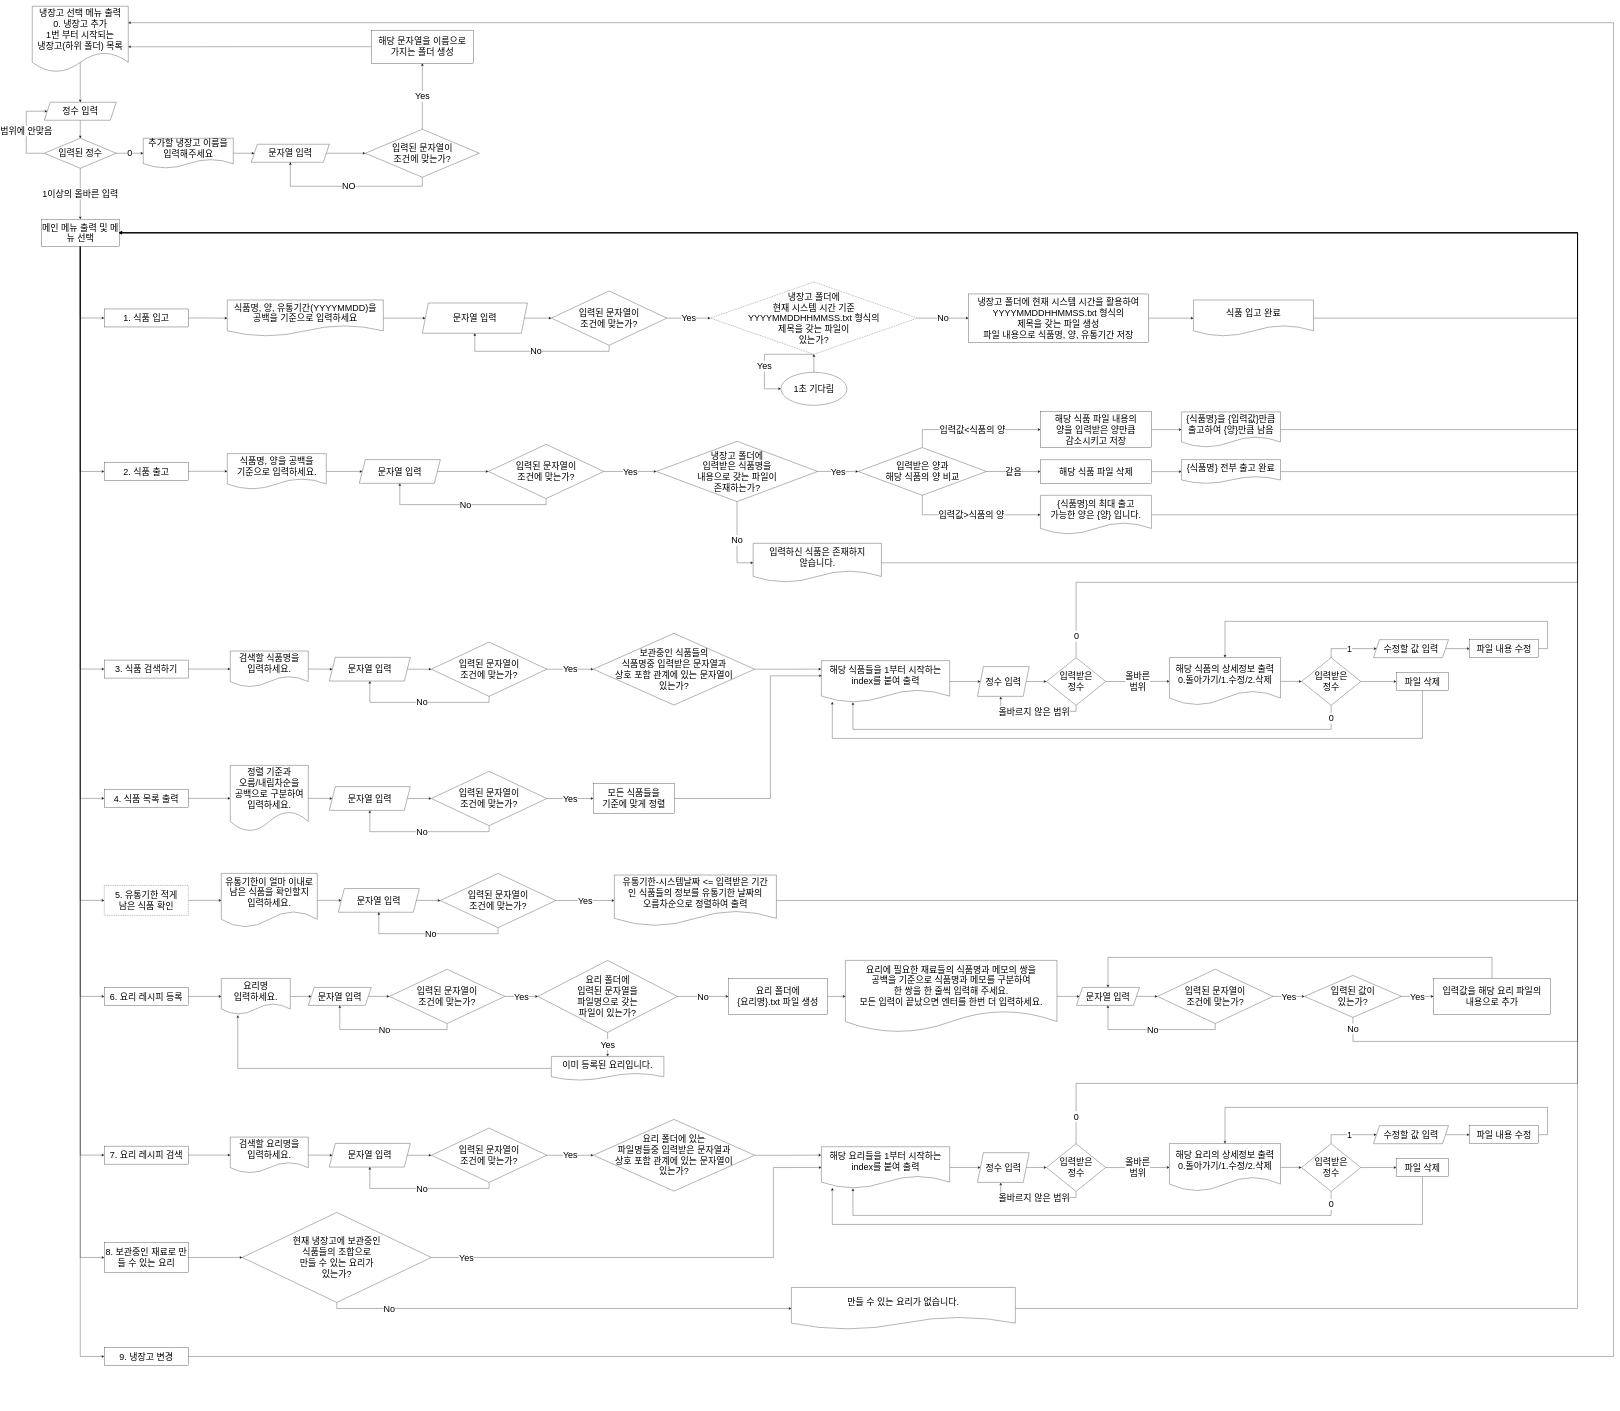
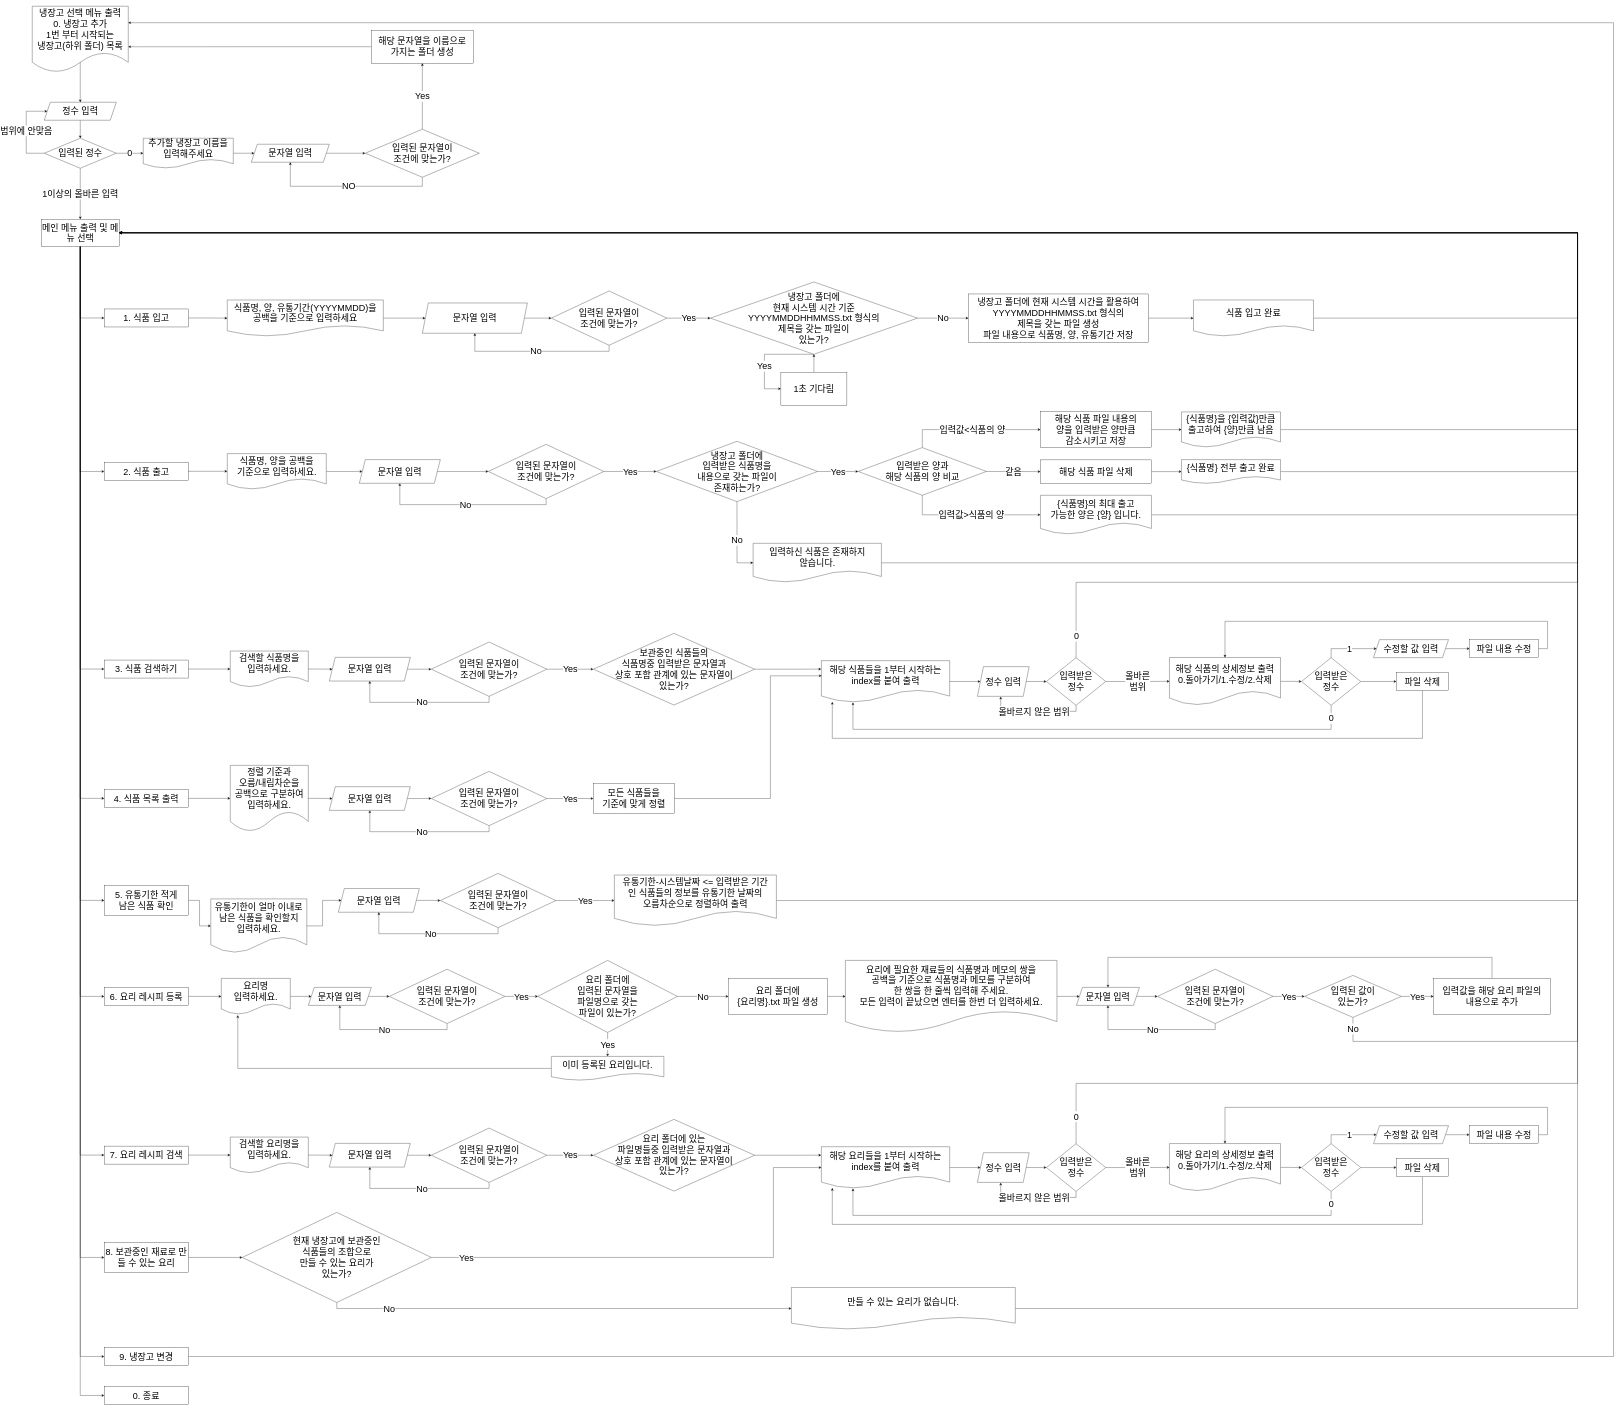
(814, 318) -> (814, 318)
(814, 389) -> (814, 389)
(146, 900) -> (146, 900)
(269, 900) -> (259, 926)
none -> (101, 1395)
none -> (146, 1395)
